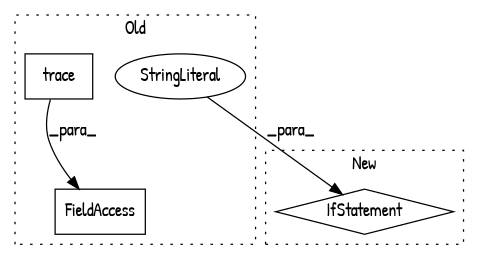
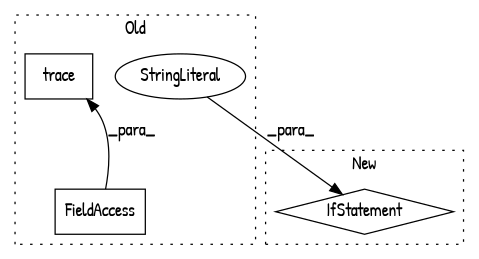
(49, 142) -> (109, 148)
